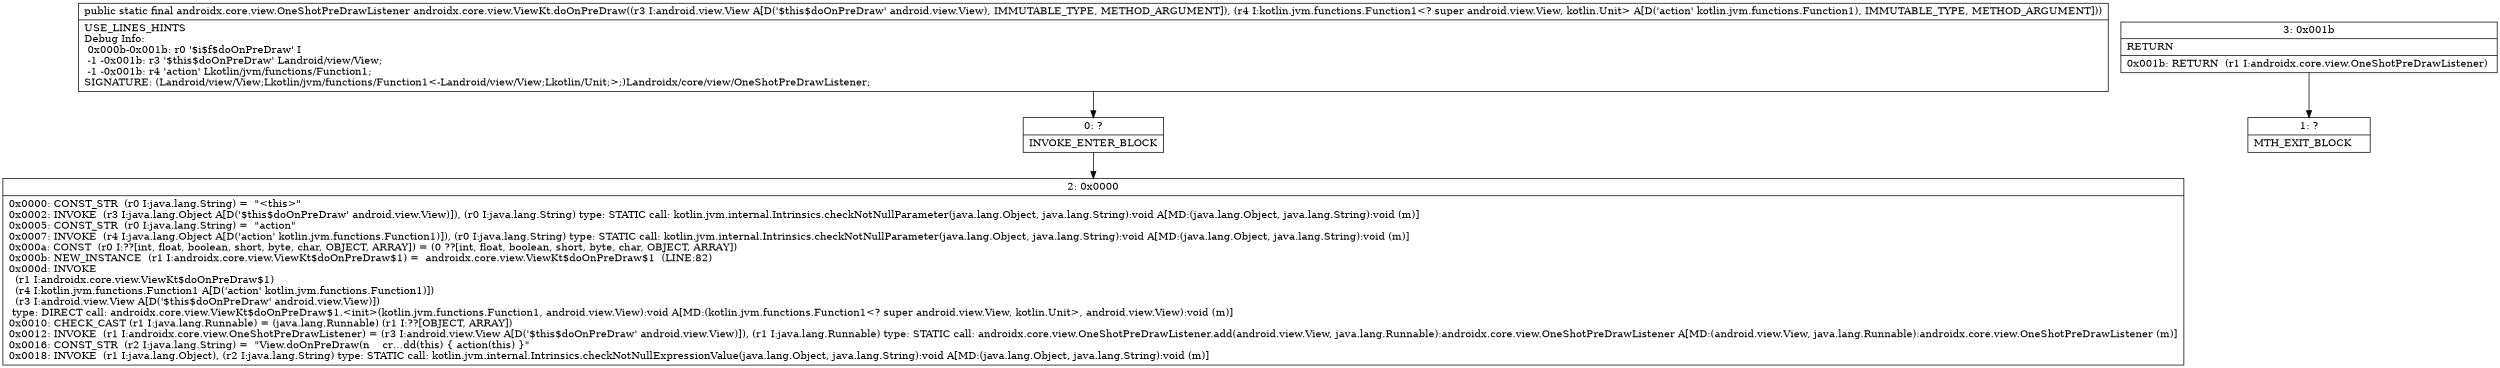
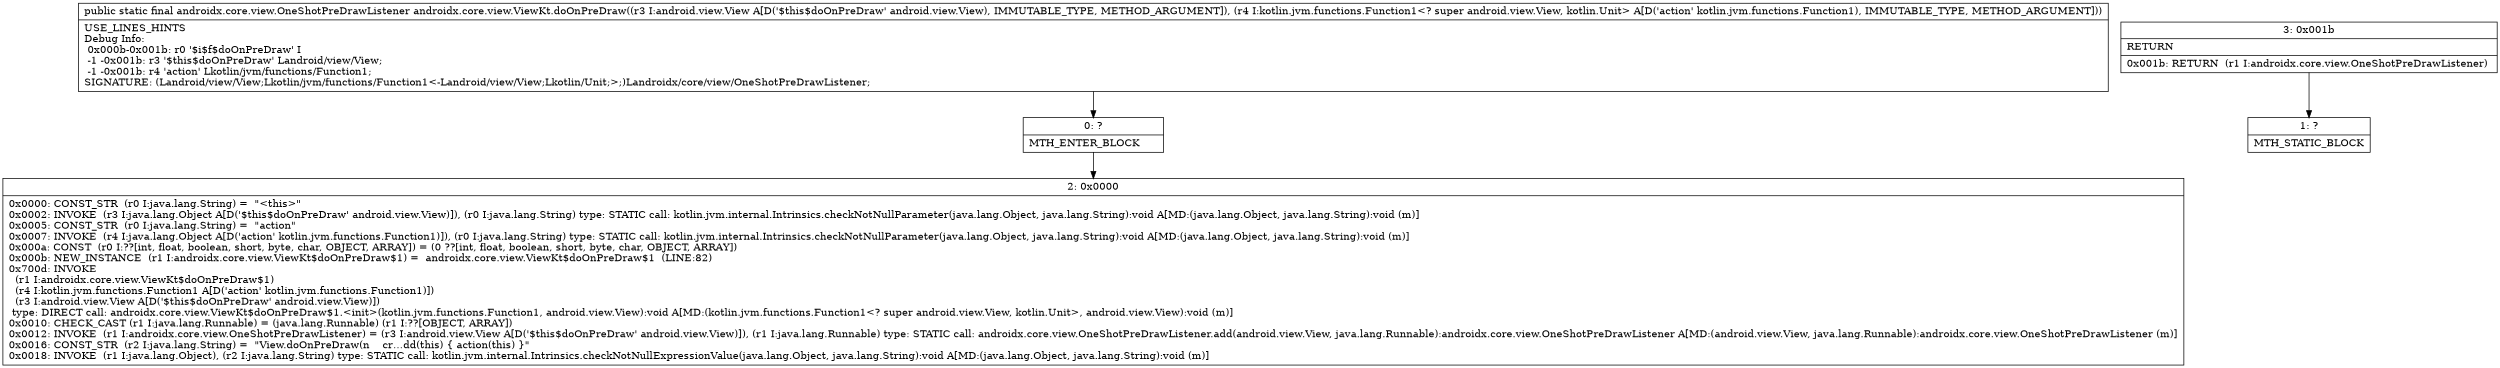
(1093, 143) -> (1085, 143)
(2303, 143) -> (2309, 143)
(56, 269) -> (56, 269)
